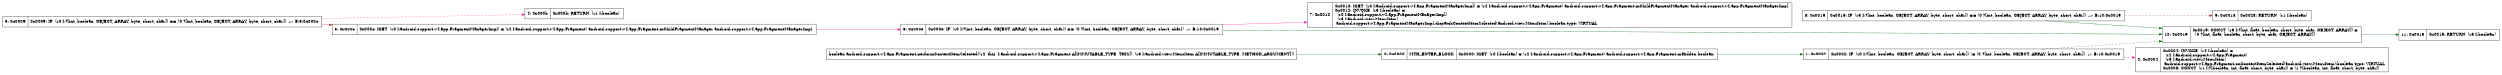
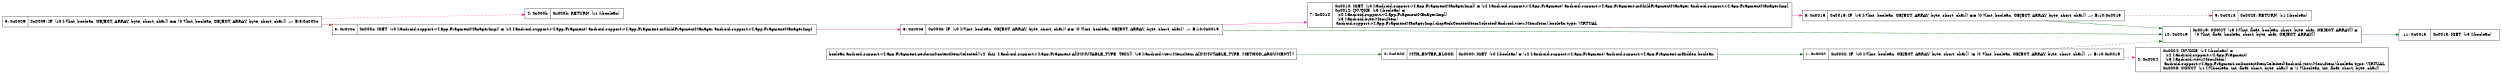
none -> (1796, 15)
(1367, 19) -> (1367, 19)
(2463, 35) -> (2463, 35)
